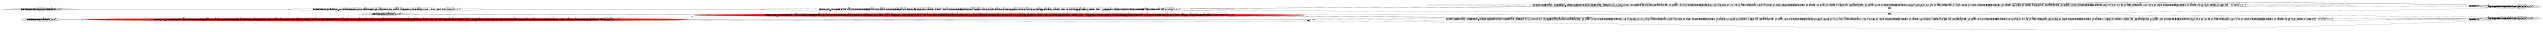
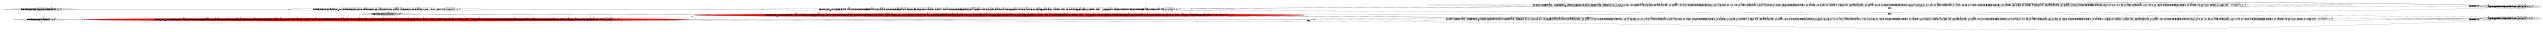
(41, 20) -> (41, 20)
